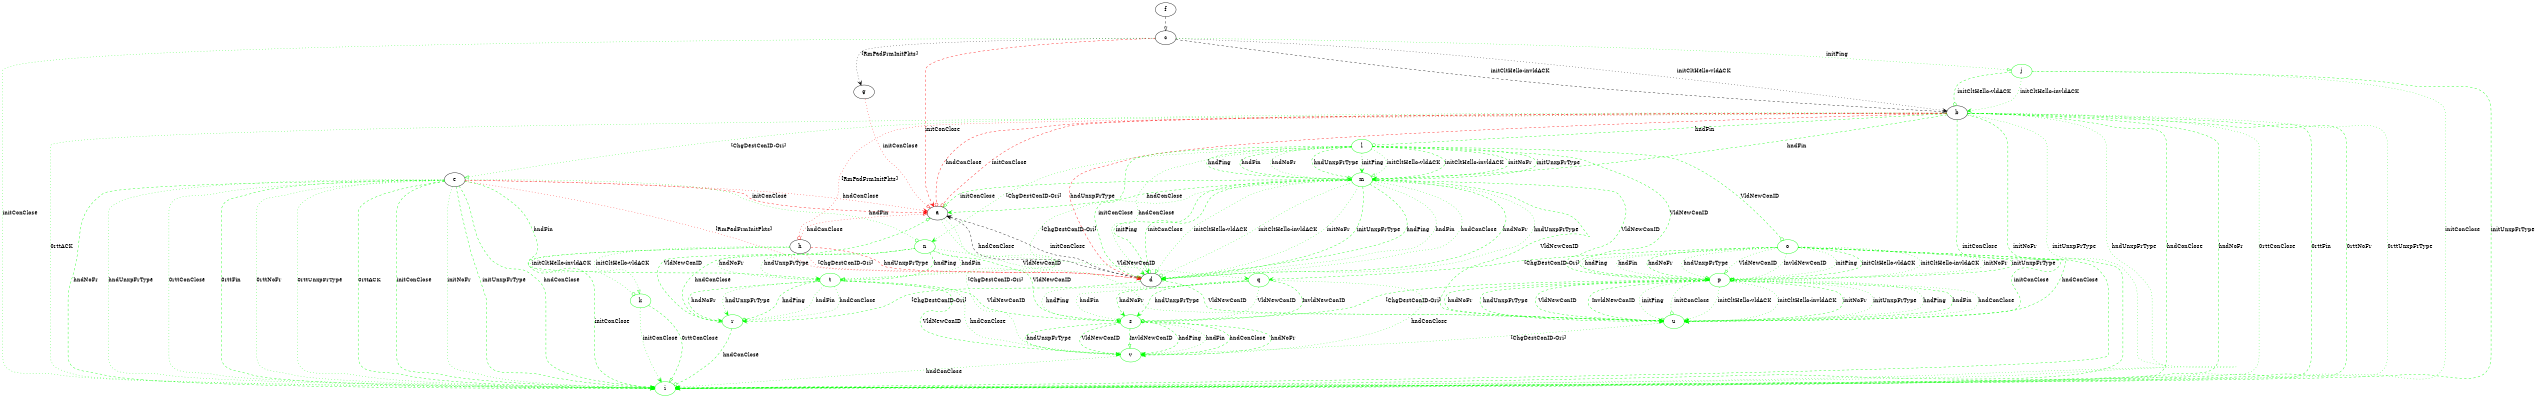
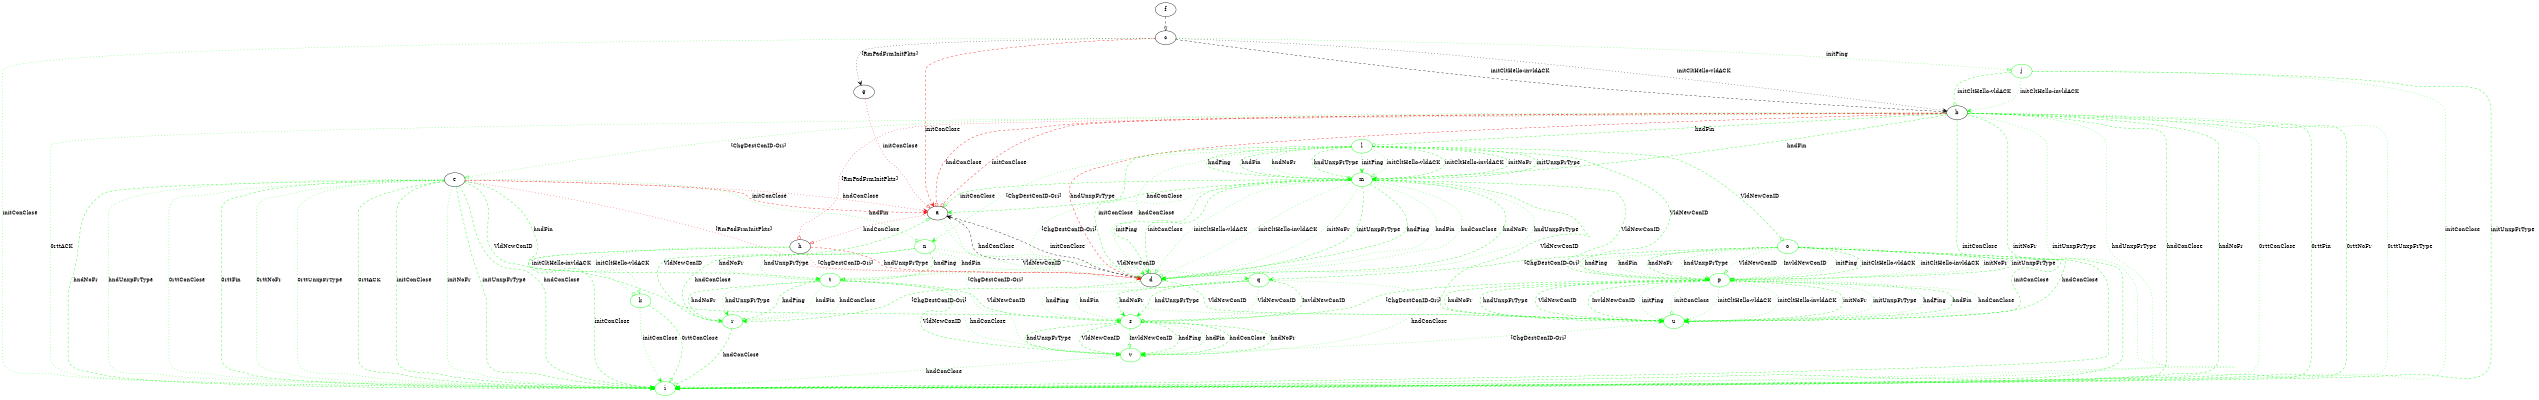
(851, 219) -> (870, 225)
(1032, 282) -> (759, 312)
